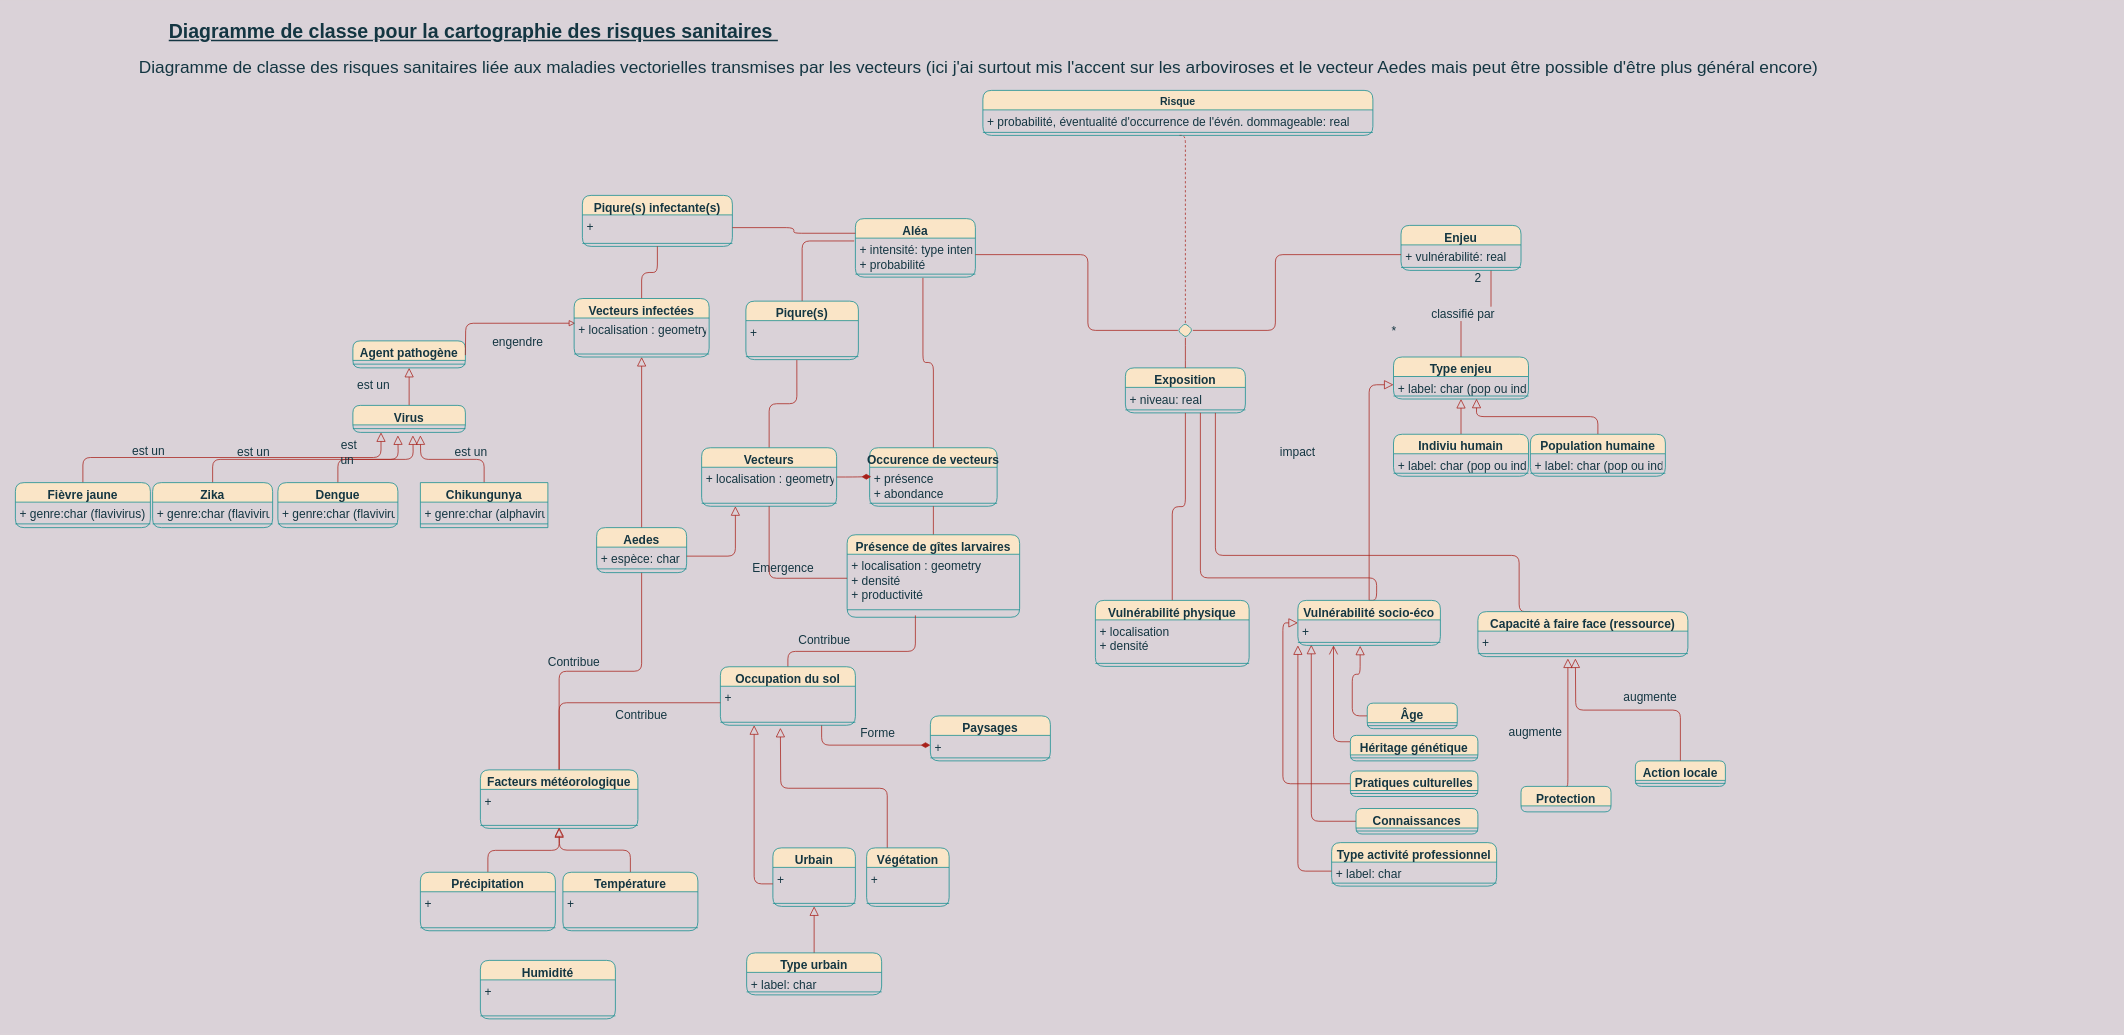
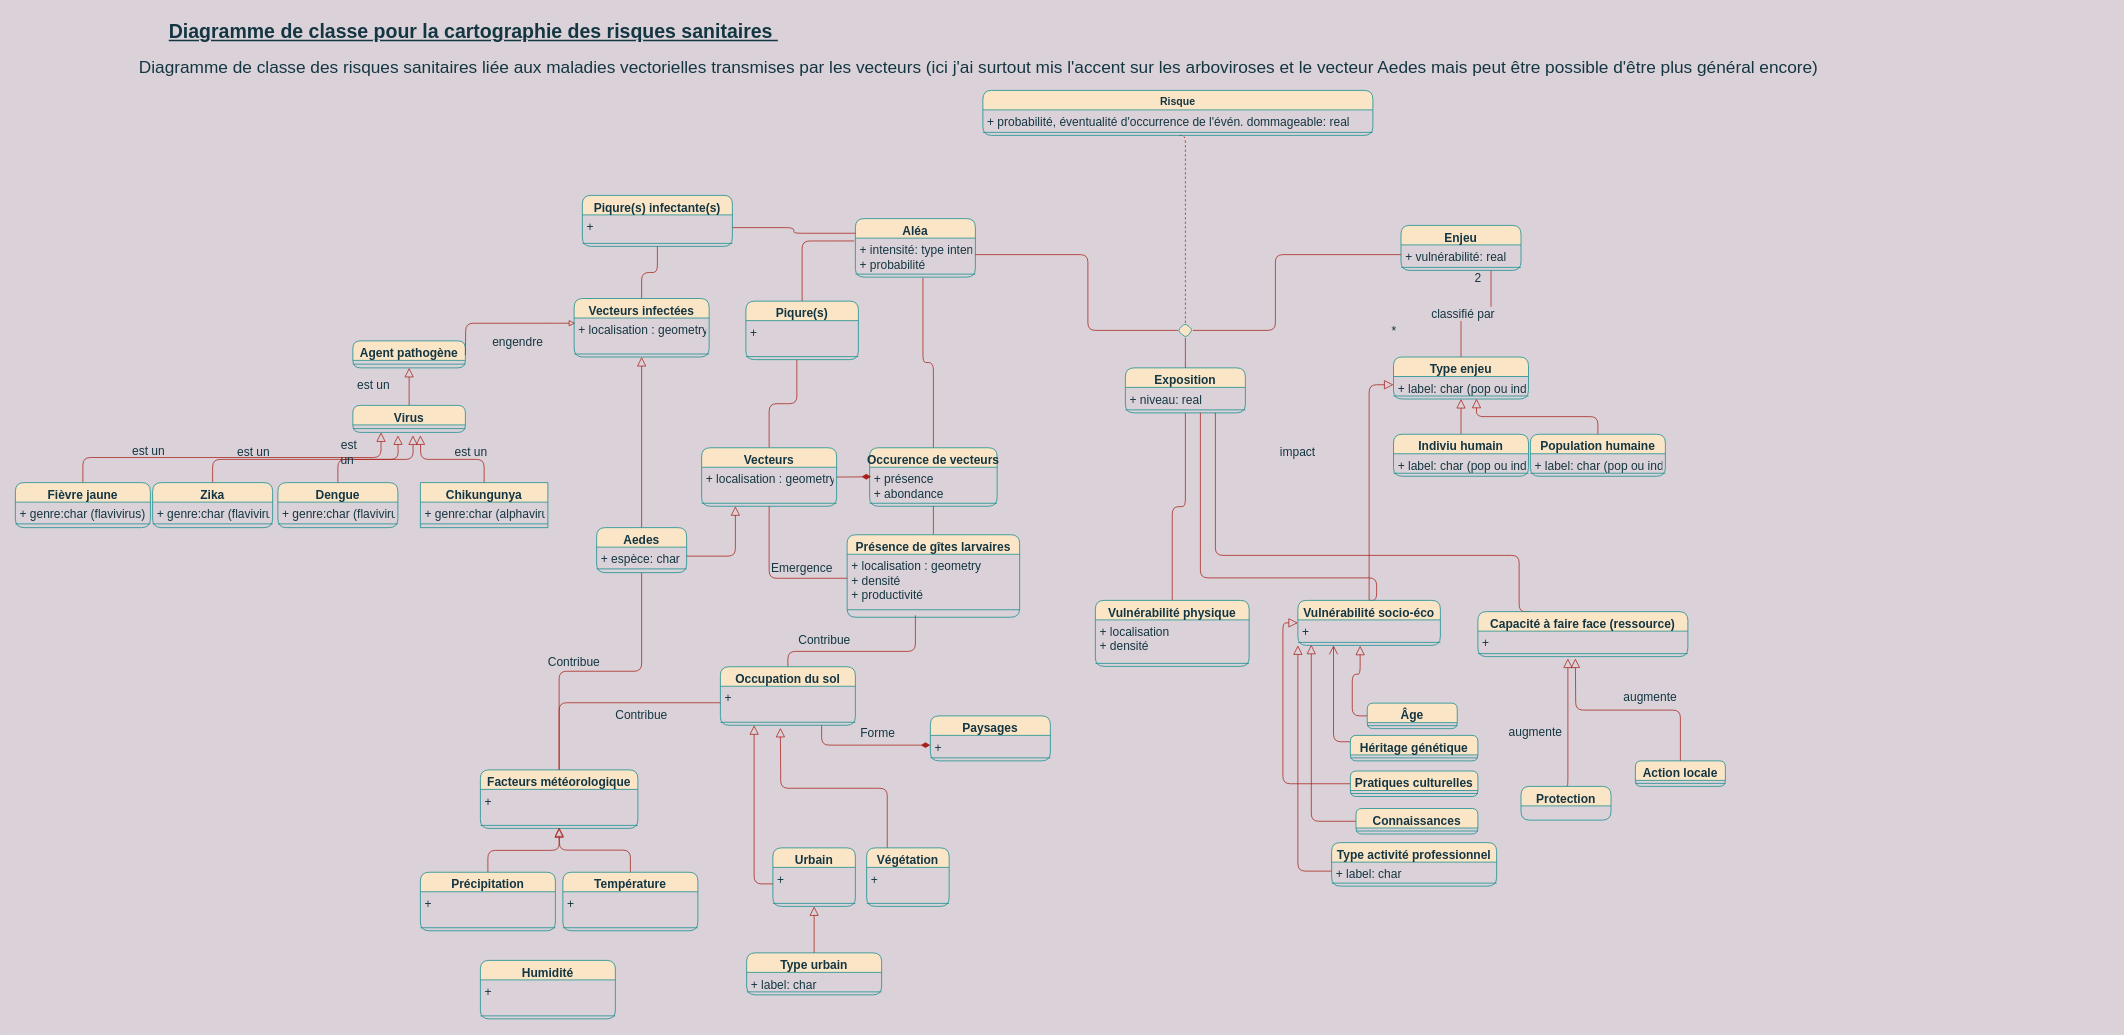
(783, 568) -> (802, 568)
(1566, 799) -> (1566, 803)
